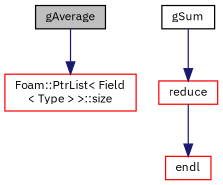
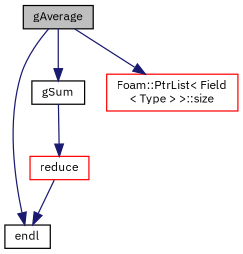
none -> (58, 49)
none -> (14, 117)
(188, 168) -> (28, 237)
